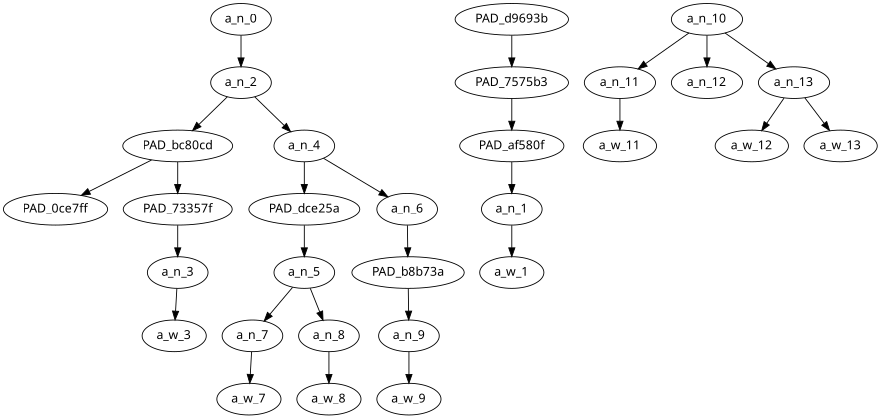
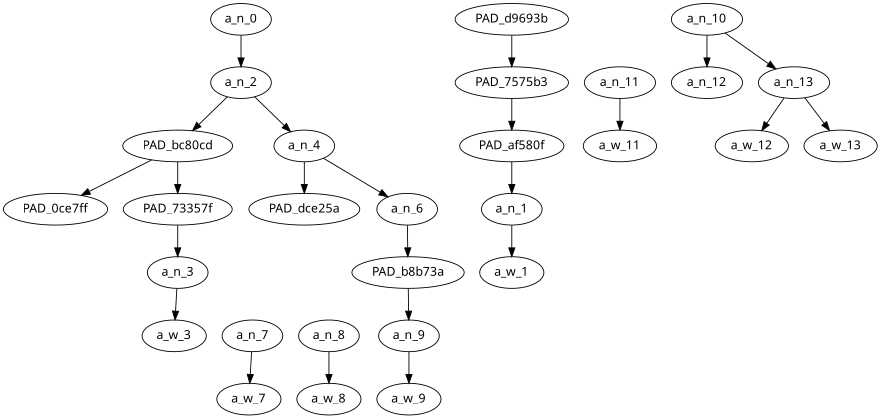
(667, 48) -> none
(304, 273) -> none
